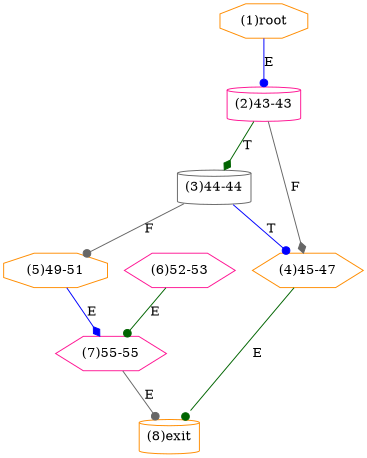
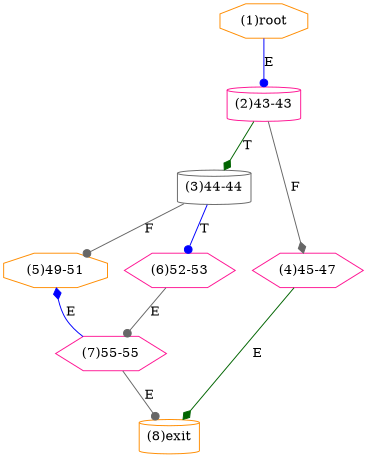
(258, 226) -> (199, 225)
(308, 270) -> (308, 270)
(80, 307) -> (67, 320)
(148, 309) -> (148, 309)
(242, 349) -> (242, 349)
